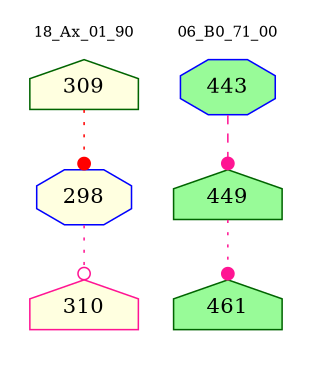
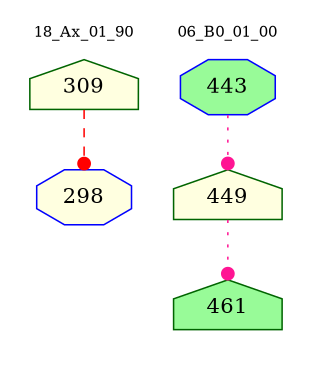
(228, 33) -> (228, 33)
(84, 134) -> (84, 134)
(228, 136) -> (228, 136)
(228, 197) -> (228, 197)
(84, 307) -> none
